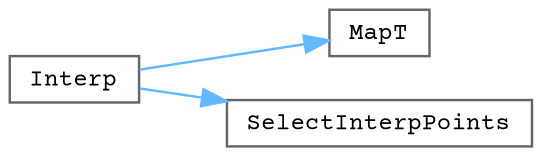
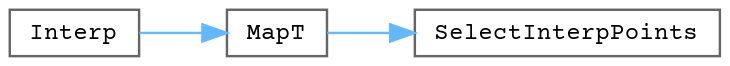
(171, 93) -> (358, 33)
